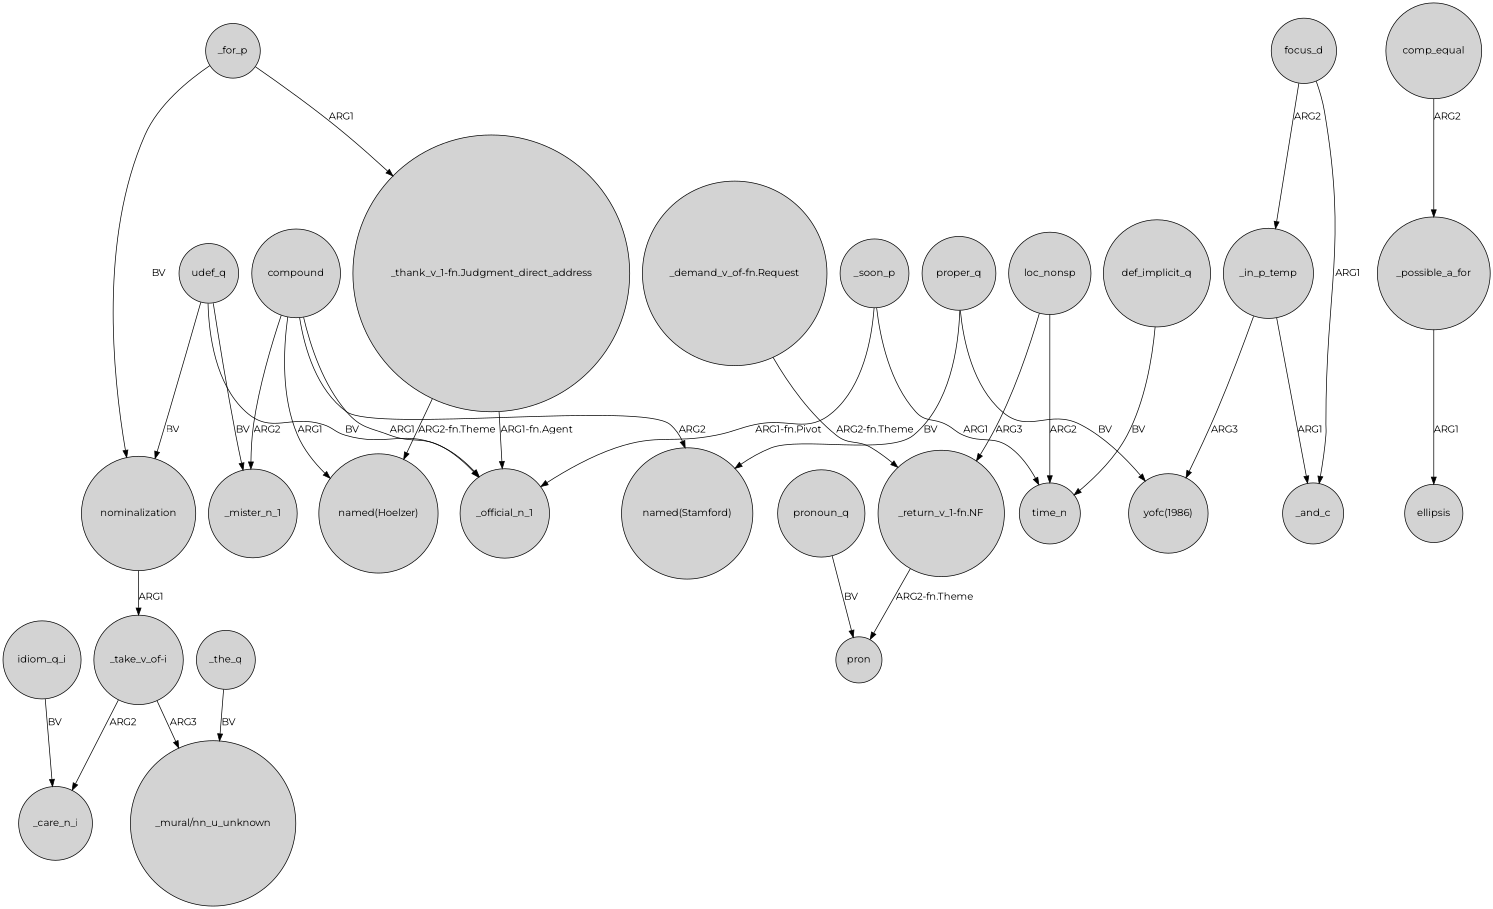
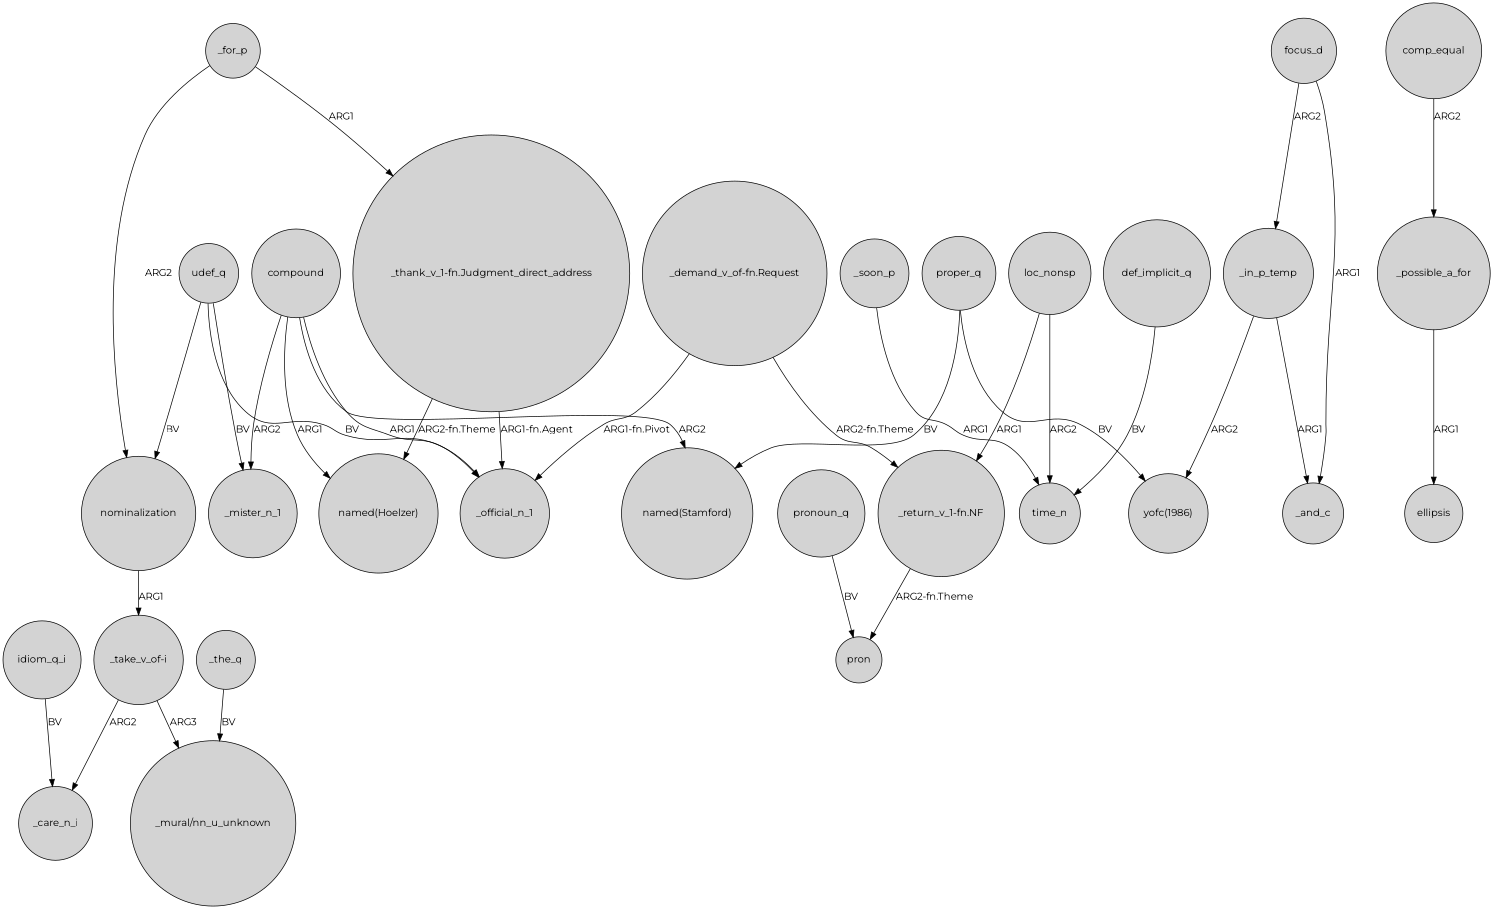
(159, 273) -> (159, 273)
(744, 428) -> (609, 422)
(1009, 430) -> (1009, 430)
(1225, 430) -> (1225, 430)
